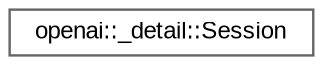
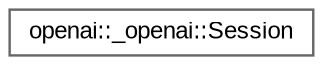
(161, 33) -> (161, 33)
